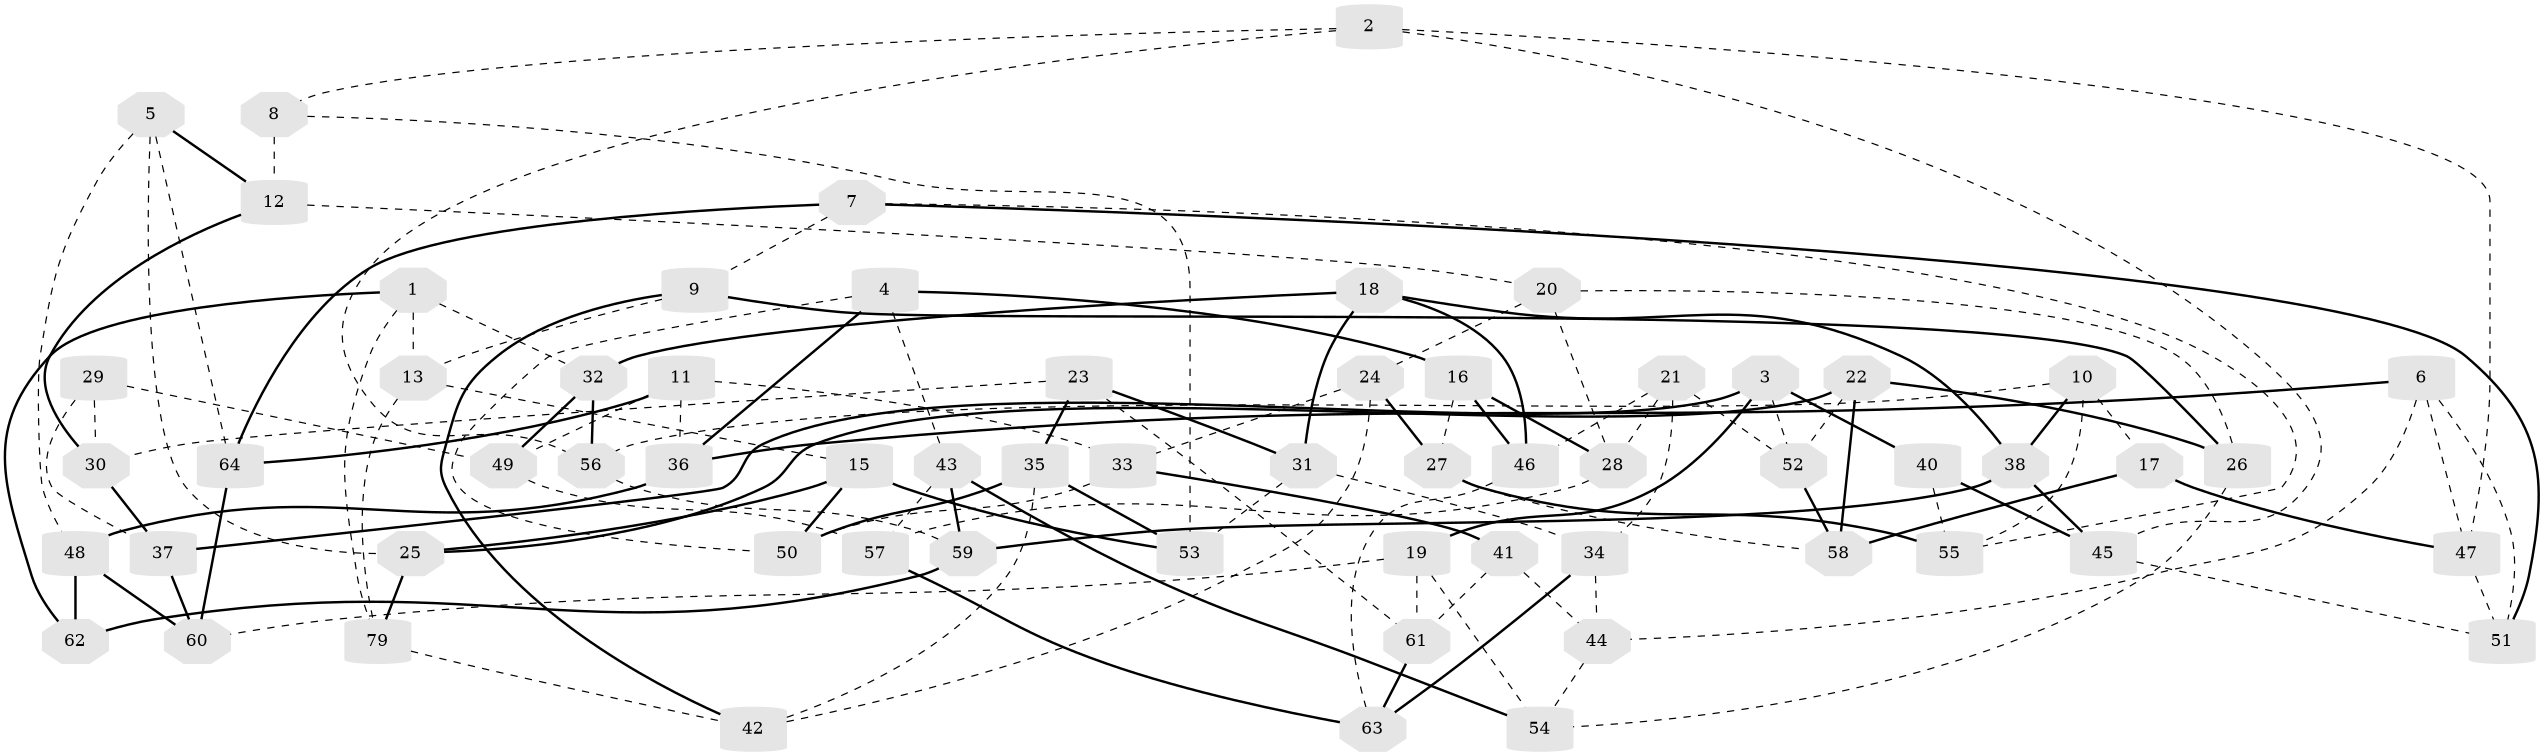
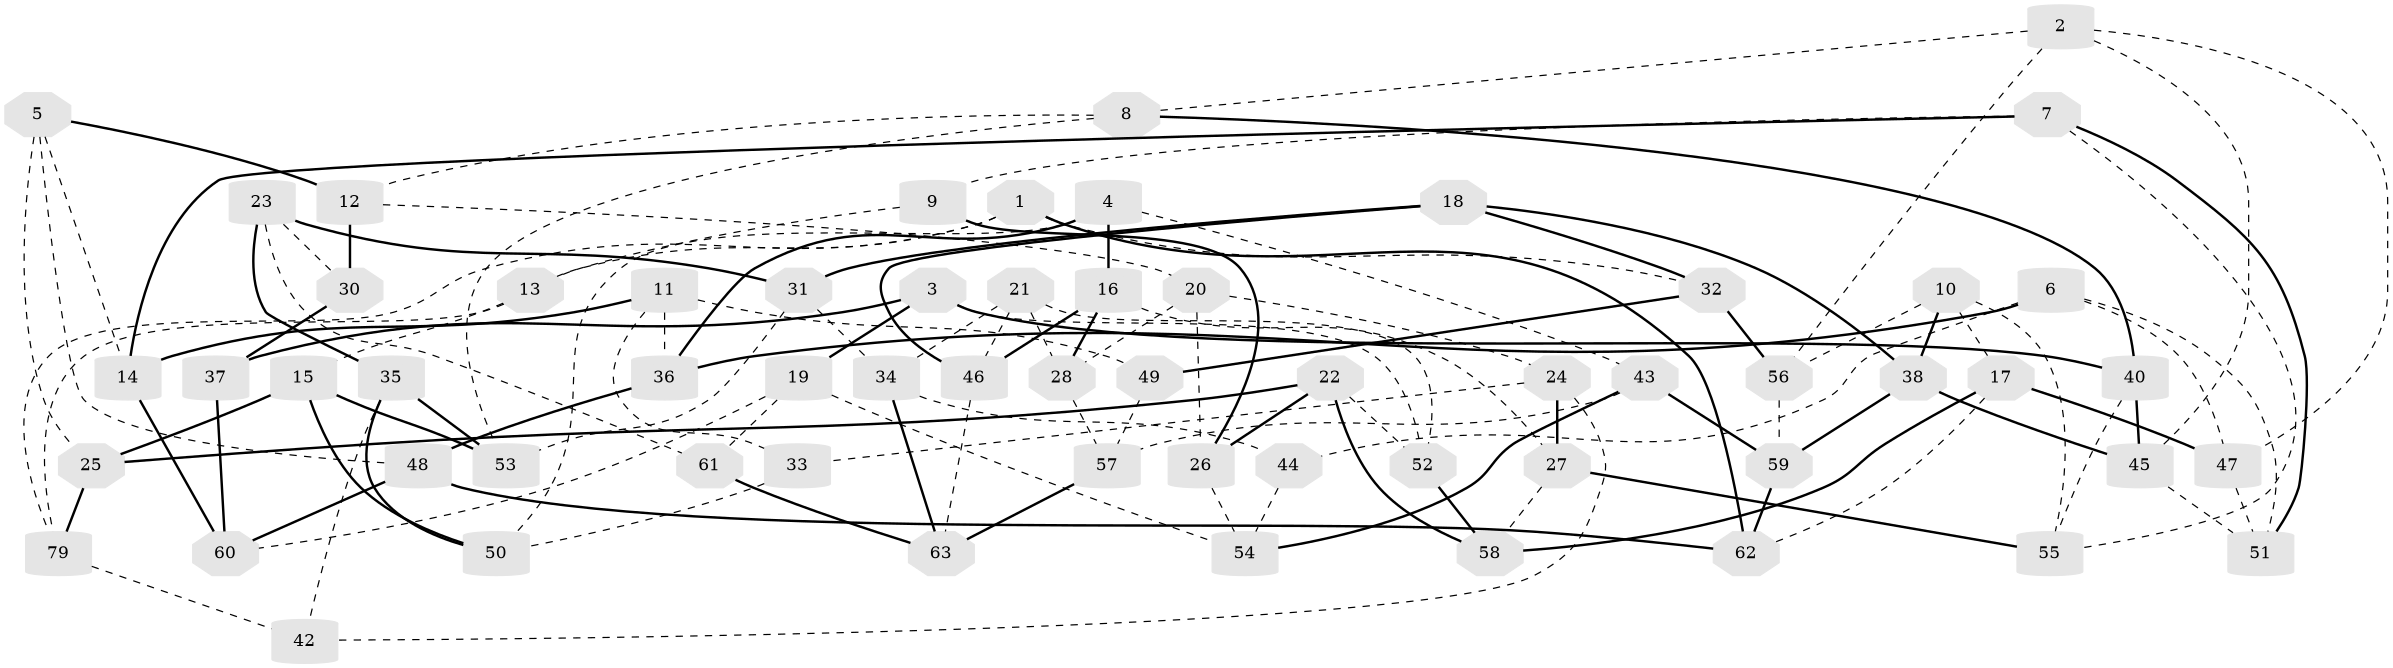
none -> (1685, 156)
(94, 378) -> none
(230, 466) -> (128, 378)
none -> (1890, 484)
(455, 503) -> none
(1505, 554) -> none
